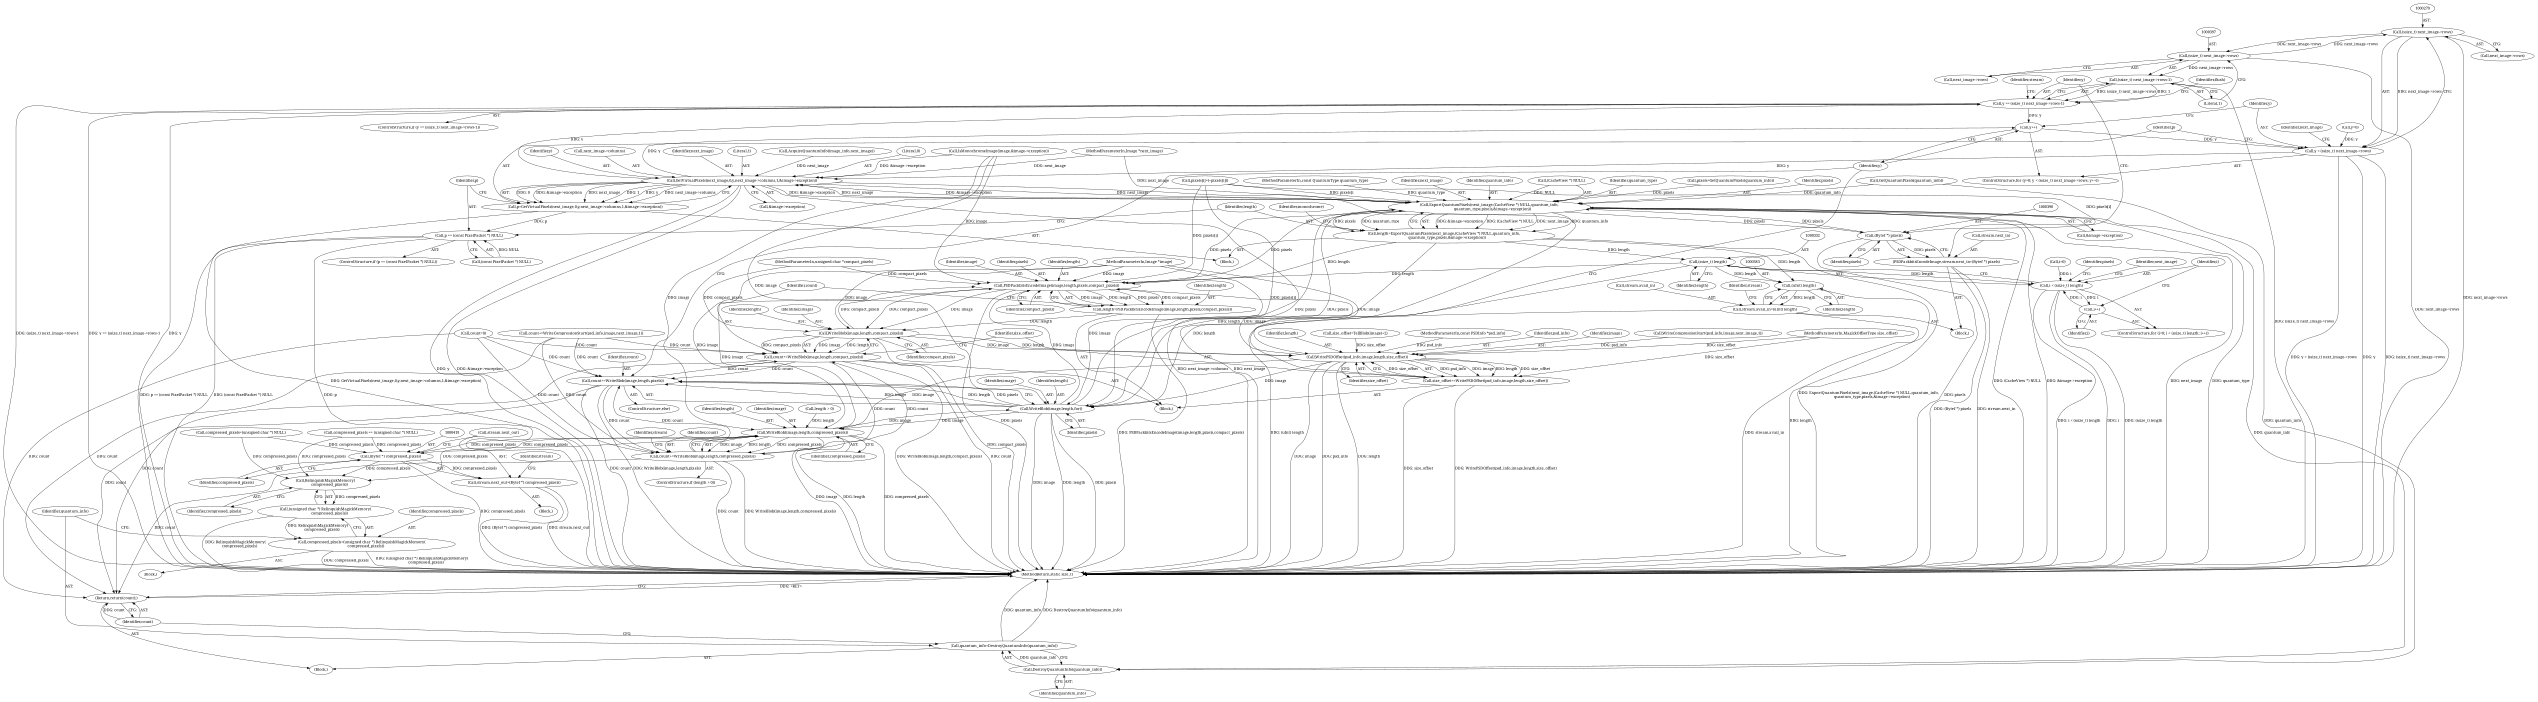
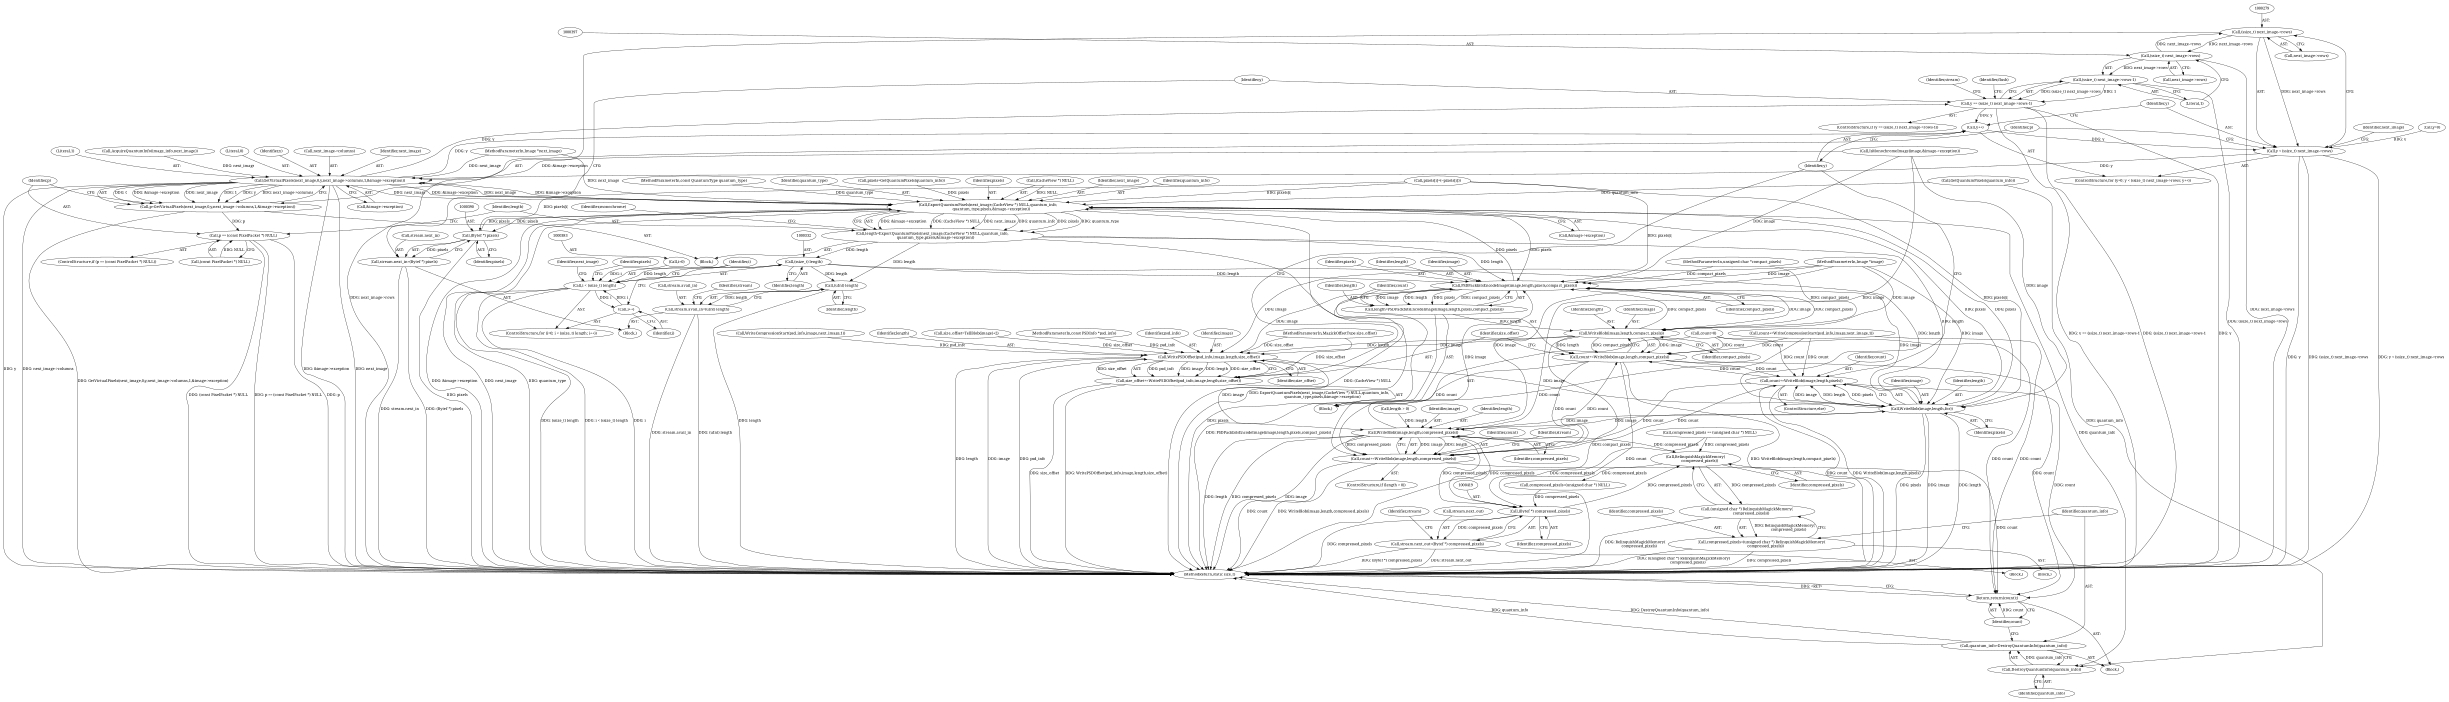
(1946, 262) -> (404, 262)
(1765, 278) -> (610, 256)
(448, 441) -> (1499, 534)
(257, 465) -> (1607, 470)
